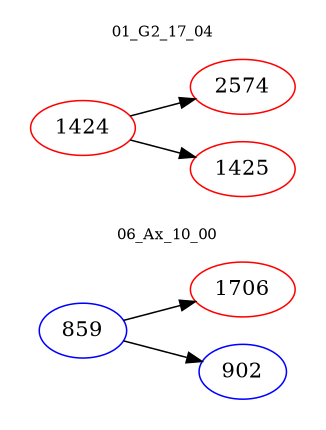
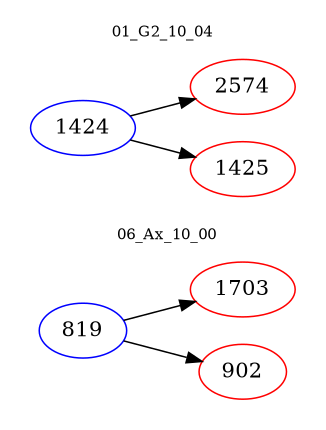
(163, 33) -> (163, 33)
(83, 128) -> (83, 128)
(243, 289) -> (243, 289)
(83, 331) -> (83, 331)
(243, 372) -> (243, 372)
